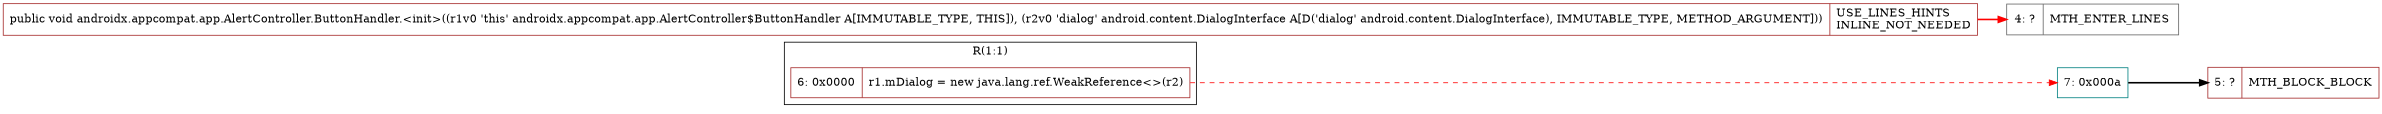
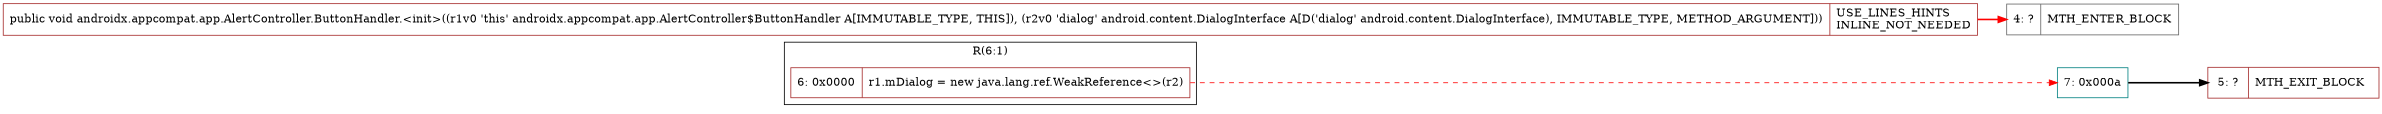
(2110, 19) -> (2110, 19)
(990, 52) -> (990, 52)
(2310, 82) -> (2310, 82)
